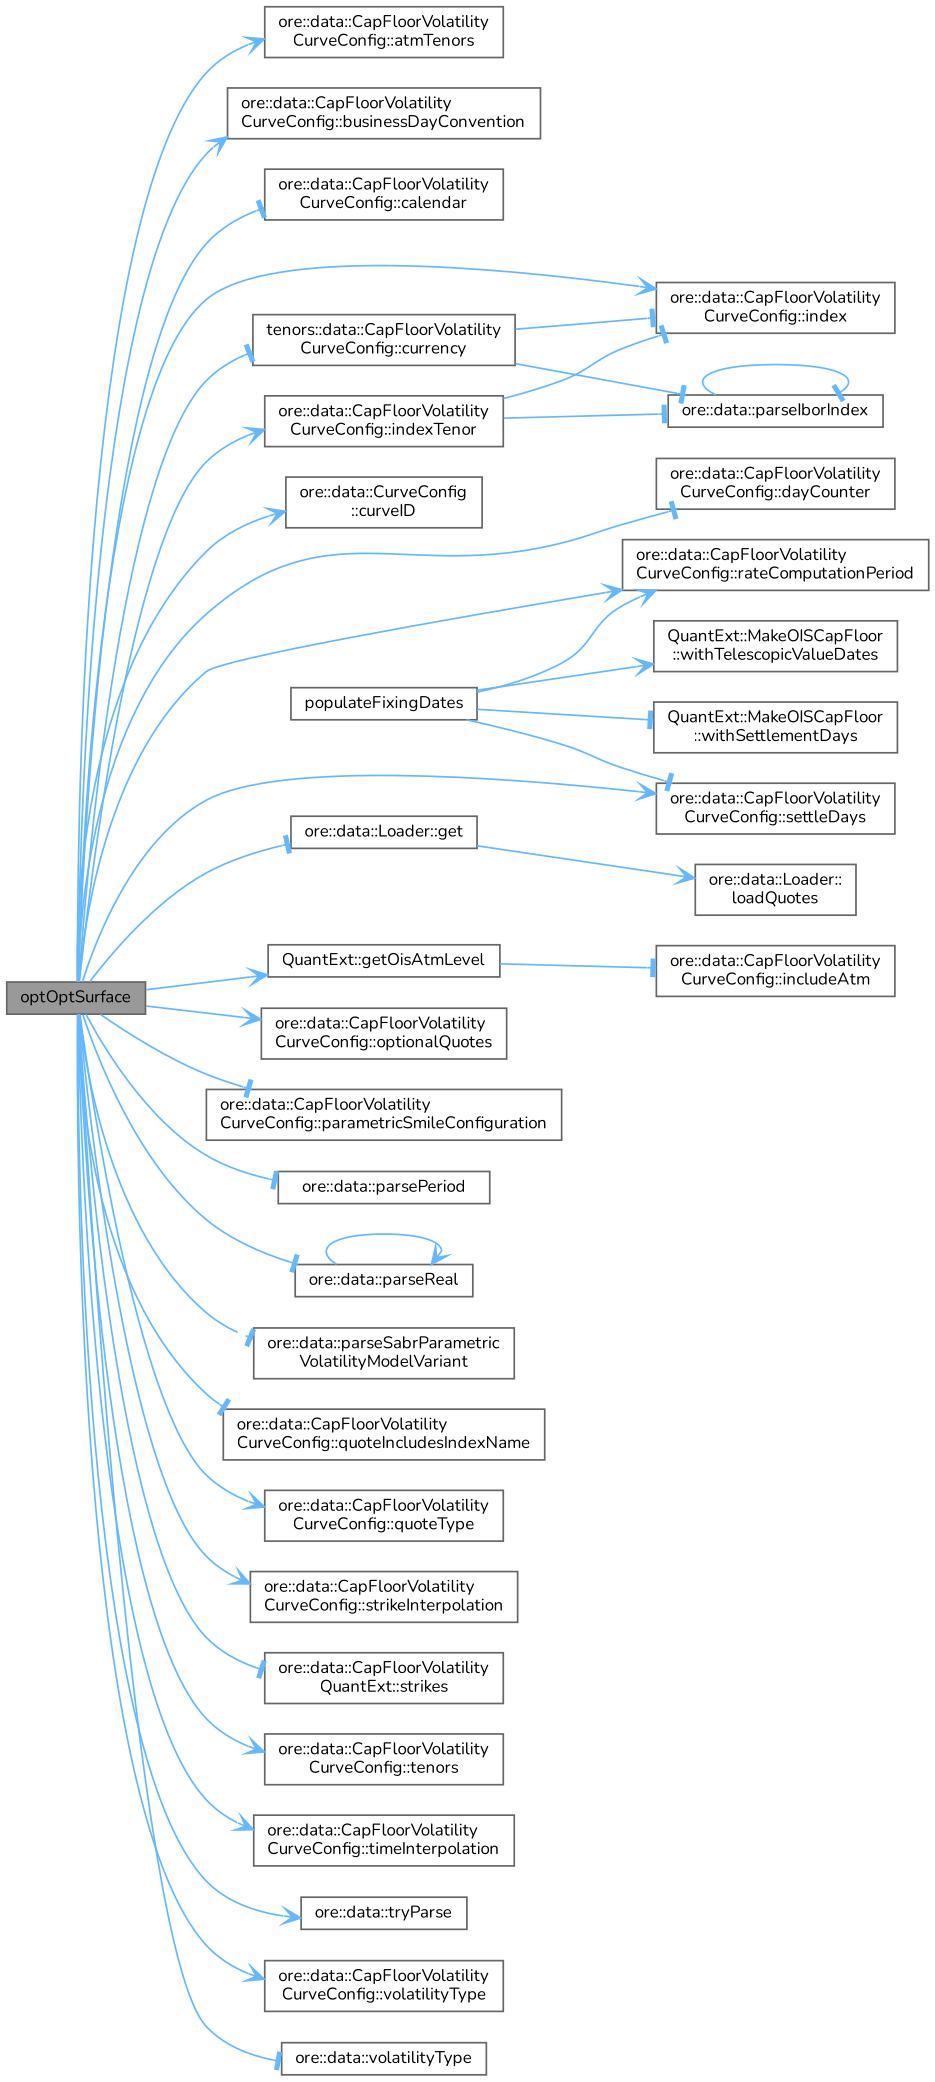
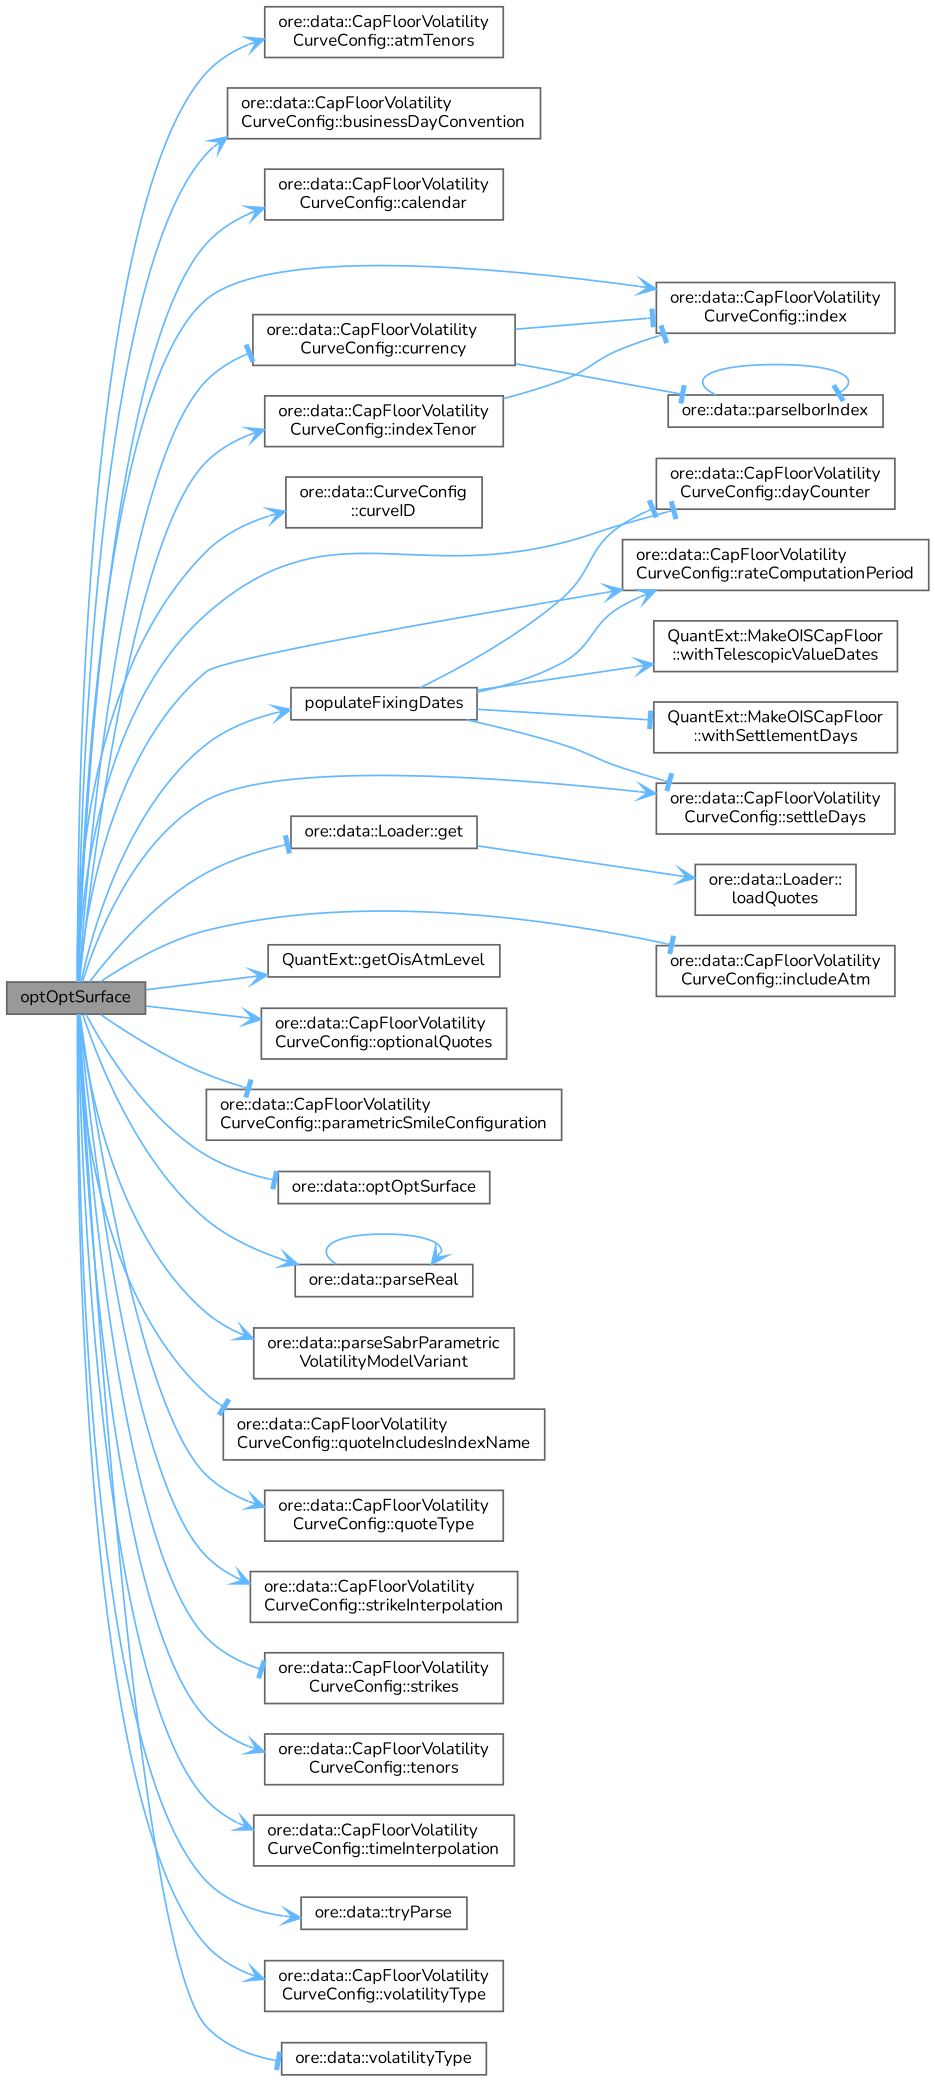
(384, 340) -> (384, 340)
(149, 375) -> (149, 375)
(581, 416) -> none
none -> (540, 616)
none -> (143, 820)
(574, 966) -> (377, 911)
(157, 1165) -> (157, 1165)
(384, 1188) -> (384, 1188)
(124, 1193) -> (124, 1193)
(384, 1678) -> (384, 1678)
